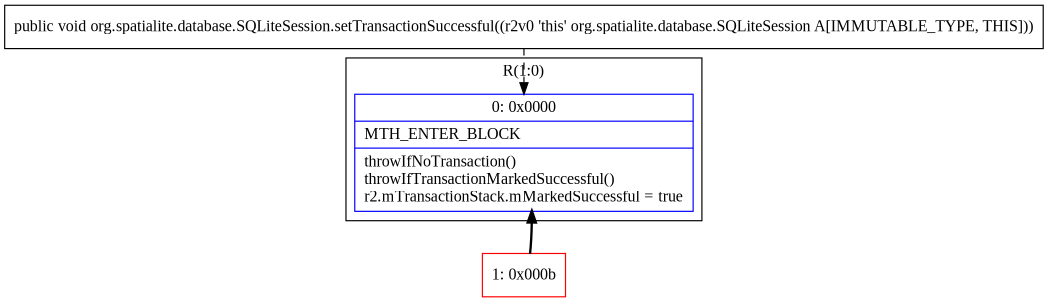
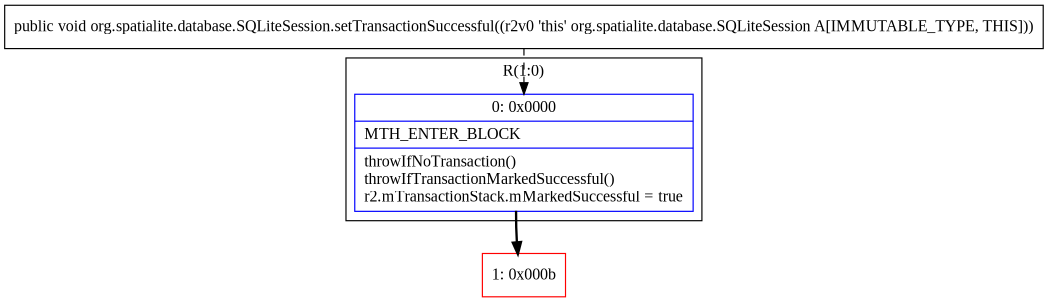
(531, 238) -> (516, 228)
